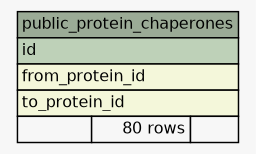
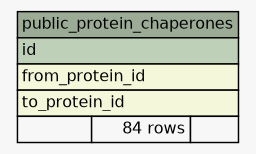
(154, 129) -> (154, 129)
